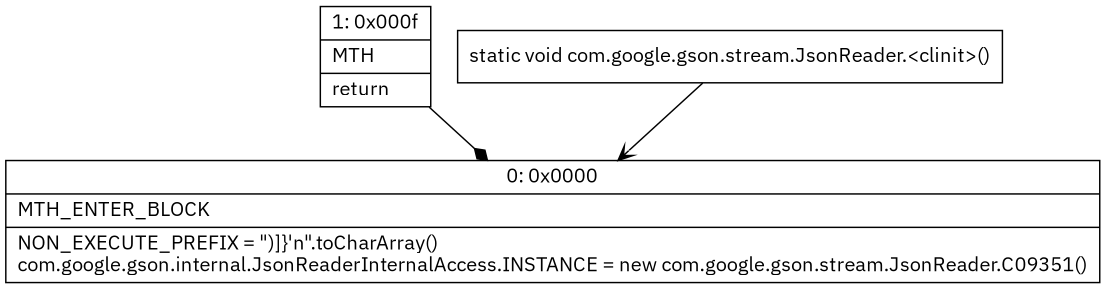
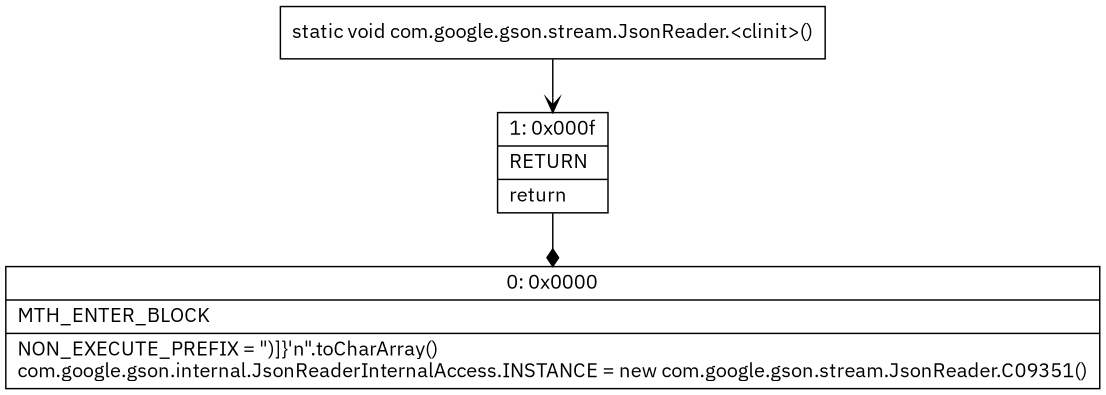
(354, 56) -> (549, 162)
(666, 117) -> (553, 79)
